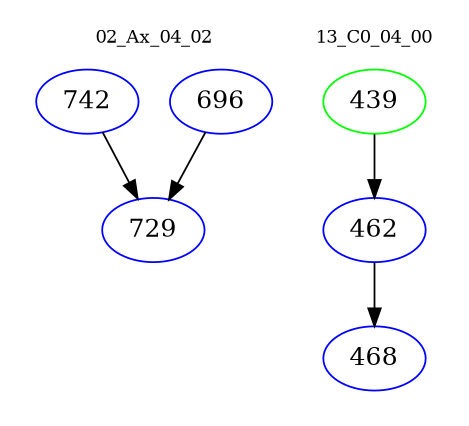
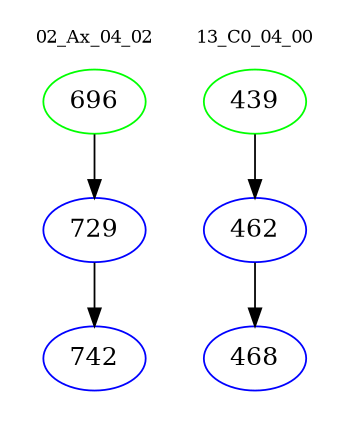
(221, 102) -> (95, 102)
(116, 157) -> (95, 286)
